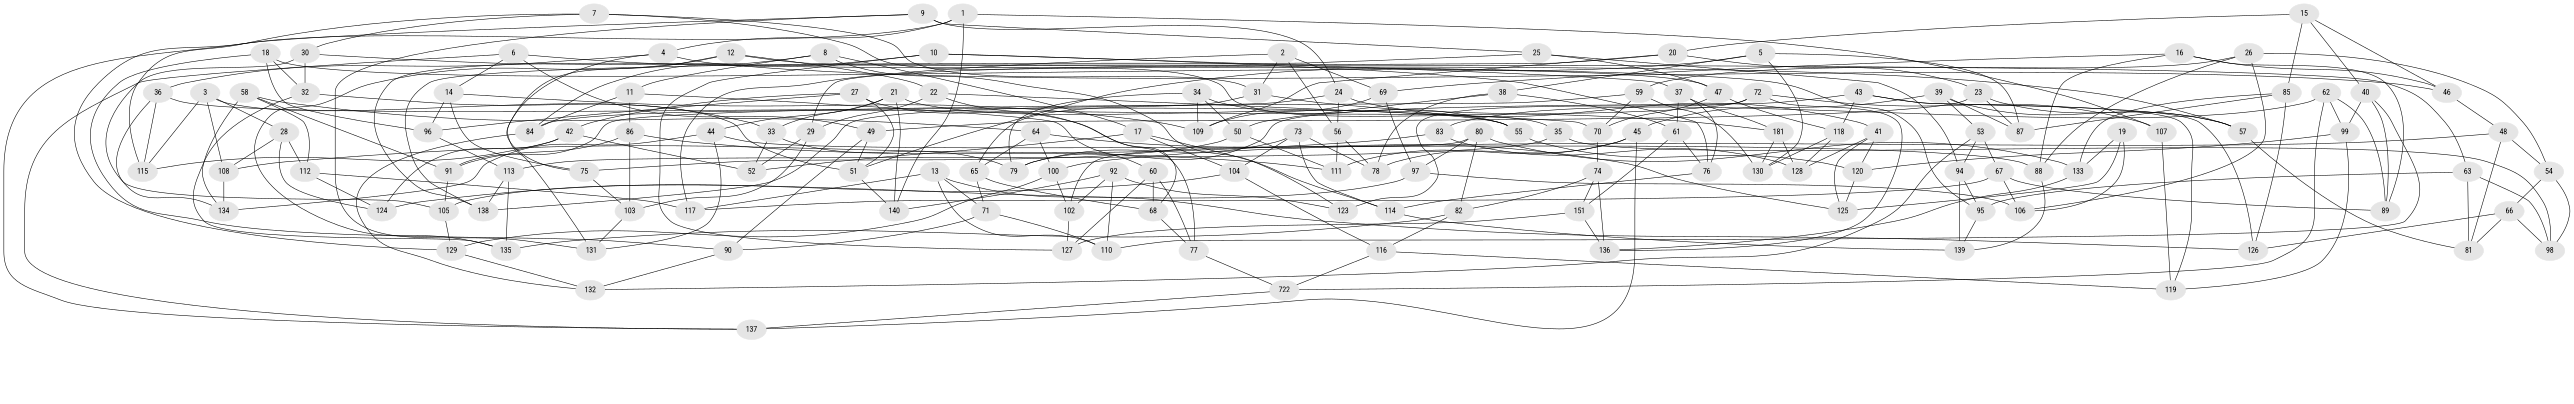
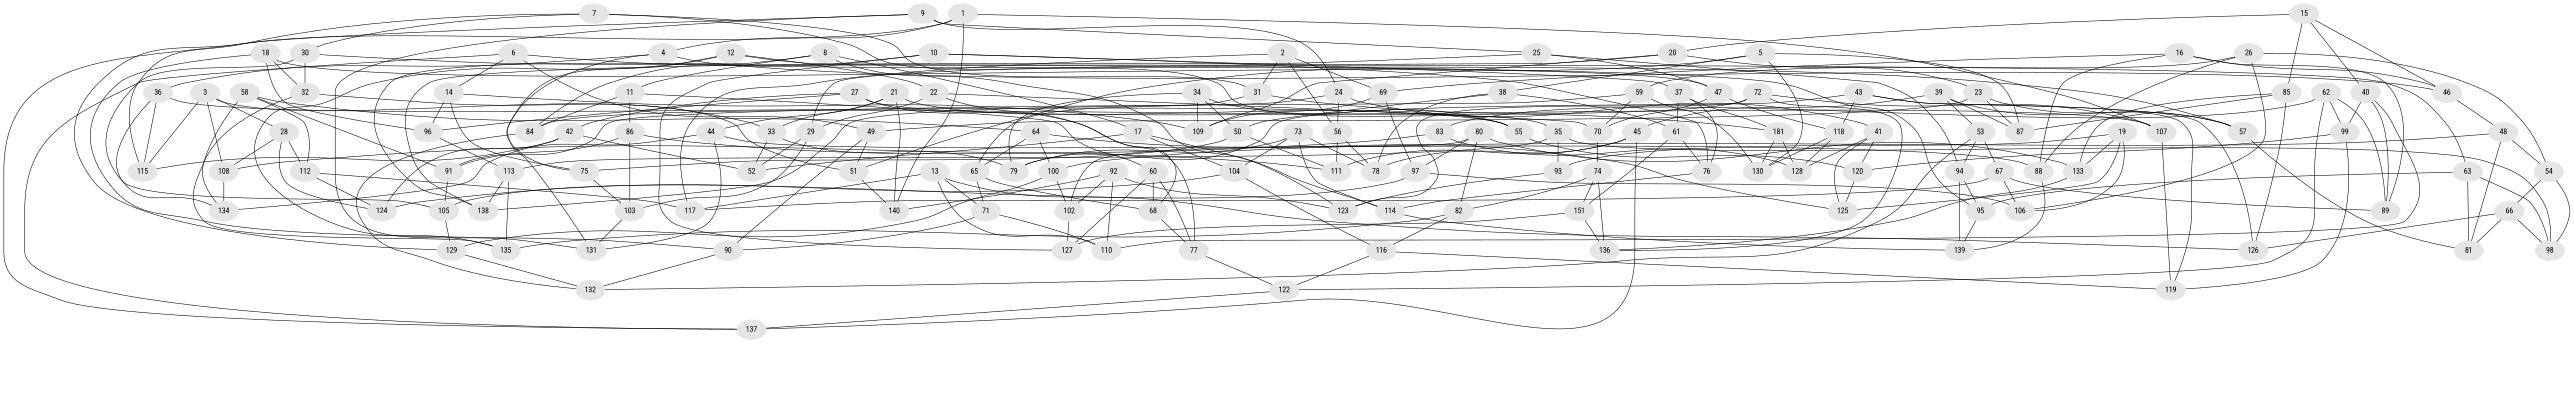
(894, 135) -> (1508, 112)
none -> (1558, 172)
(1284, 290) -> (1284, 290)
